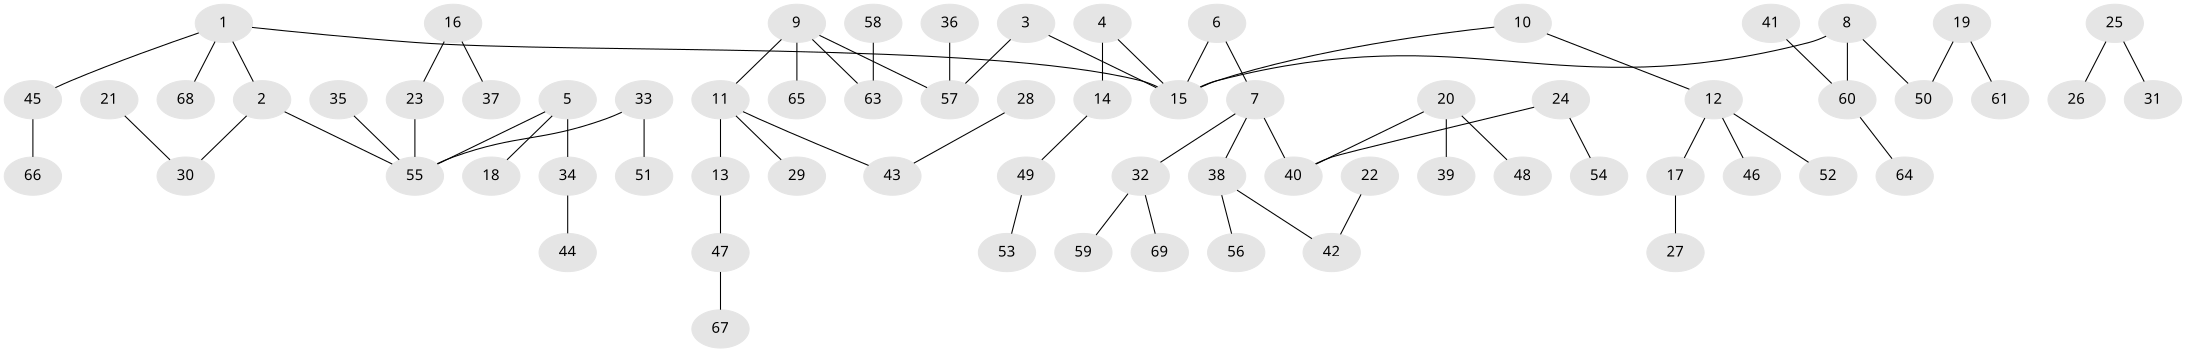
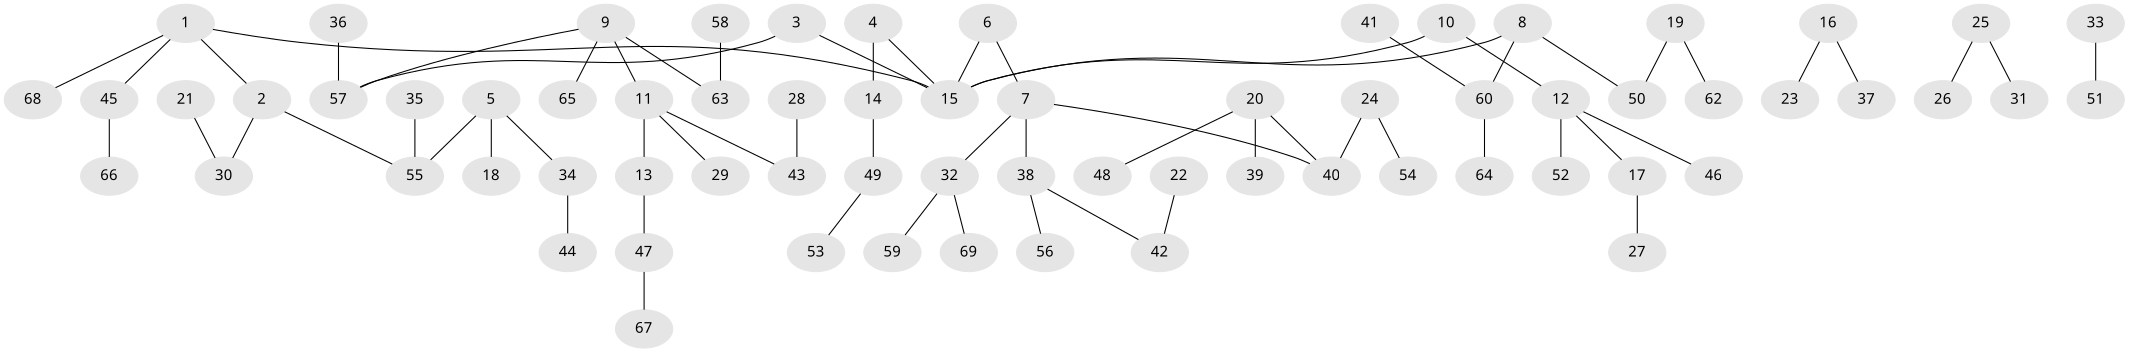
(2000, 100) -> (1714, 100)
(544, 135) -> none
(415, 138) -> none
